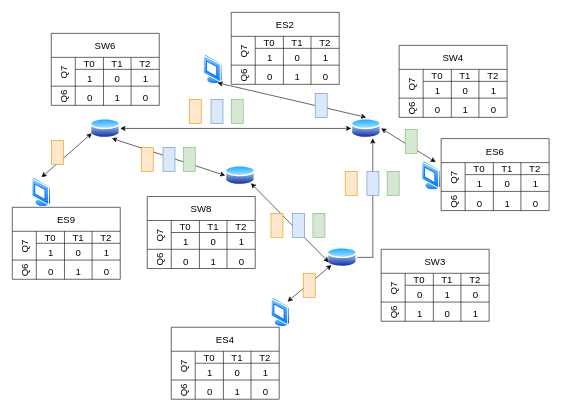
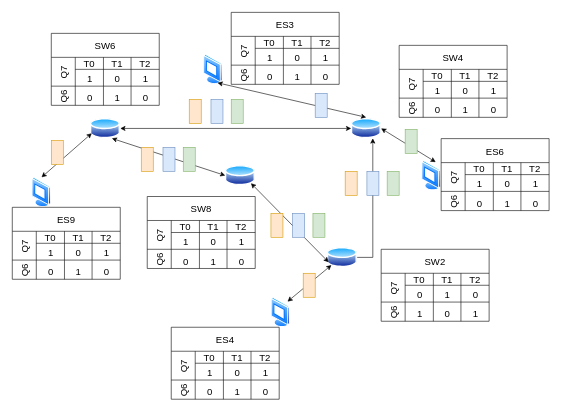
(285, 25) -> (285, 25)
(435, 262) -> (435, 262)
